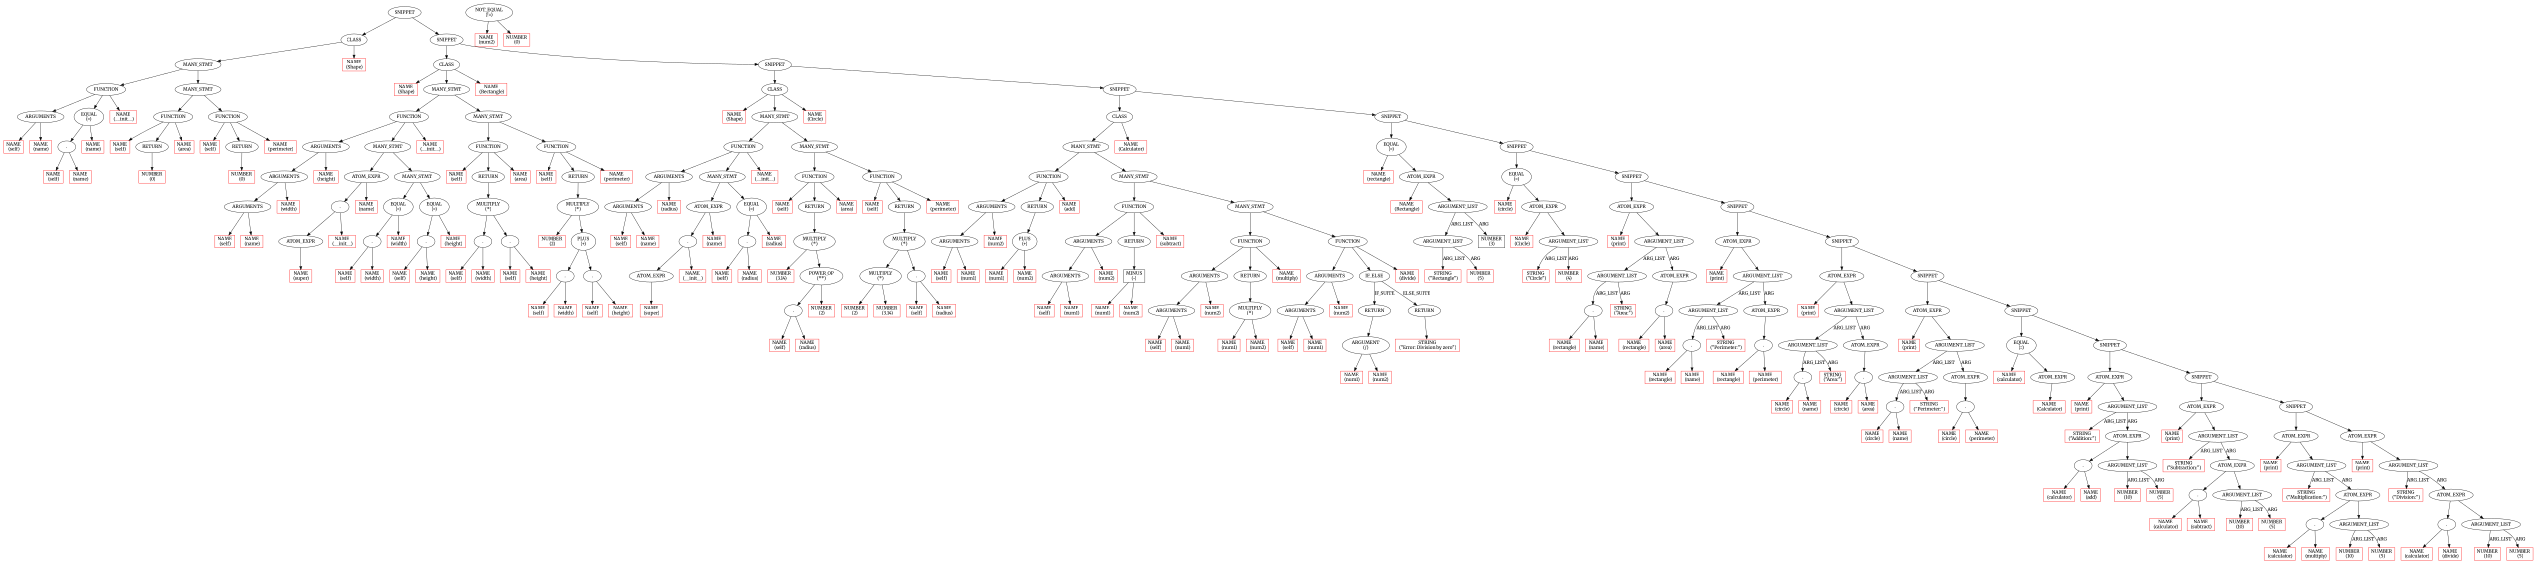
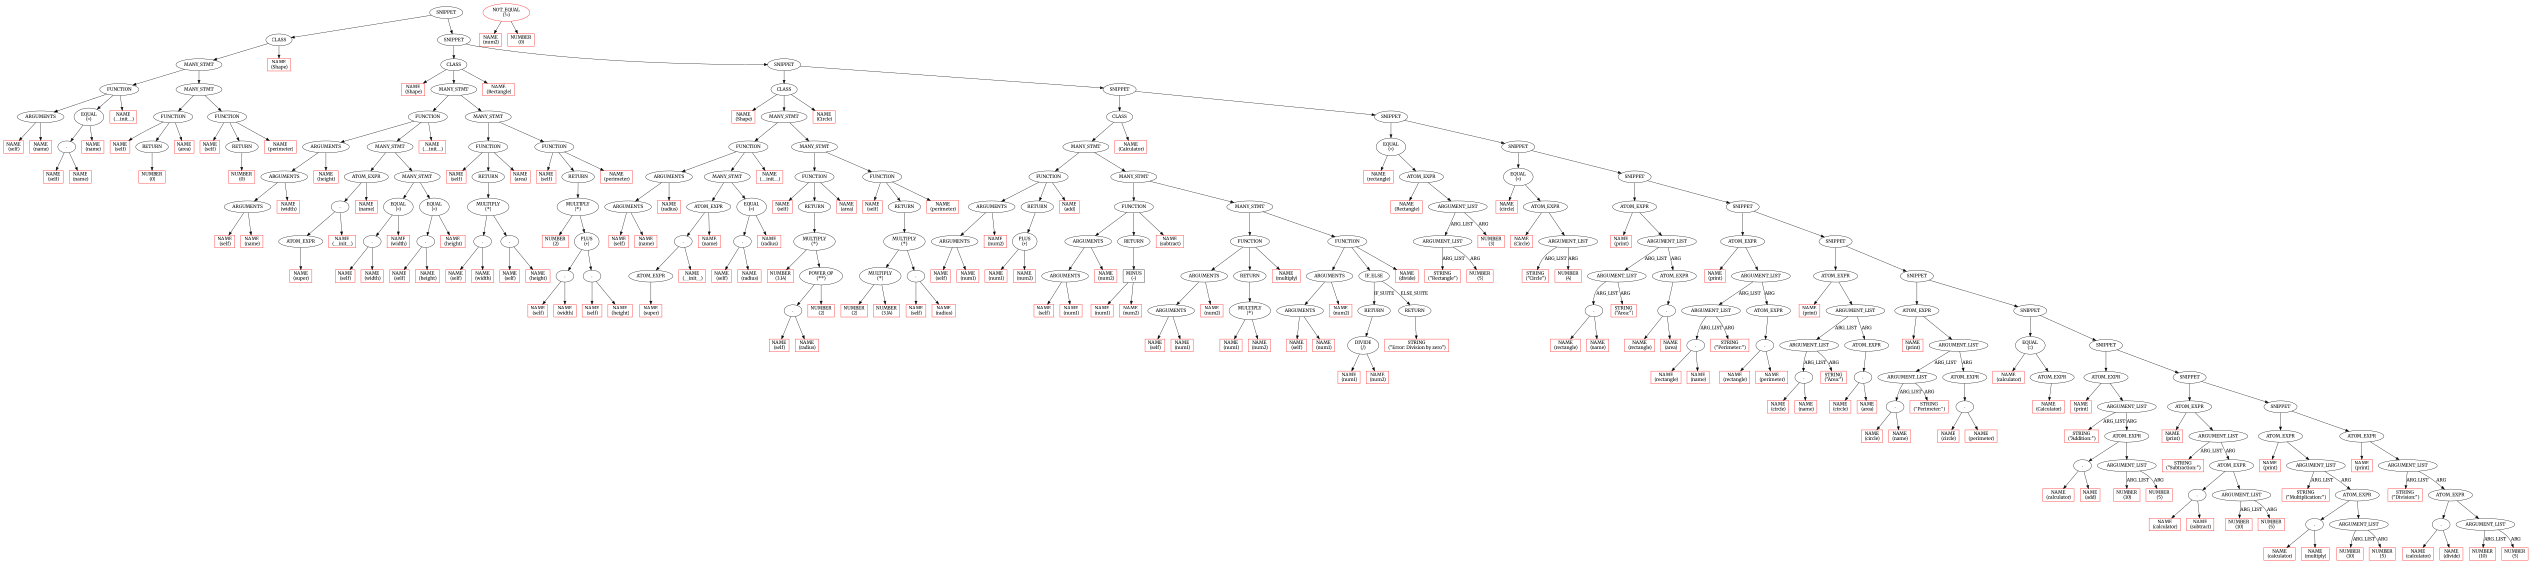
(489, 13) -> (506, 13)
(1491, 242) -> (1491, 242)
(1366, 345) -> (1363, 345)
